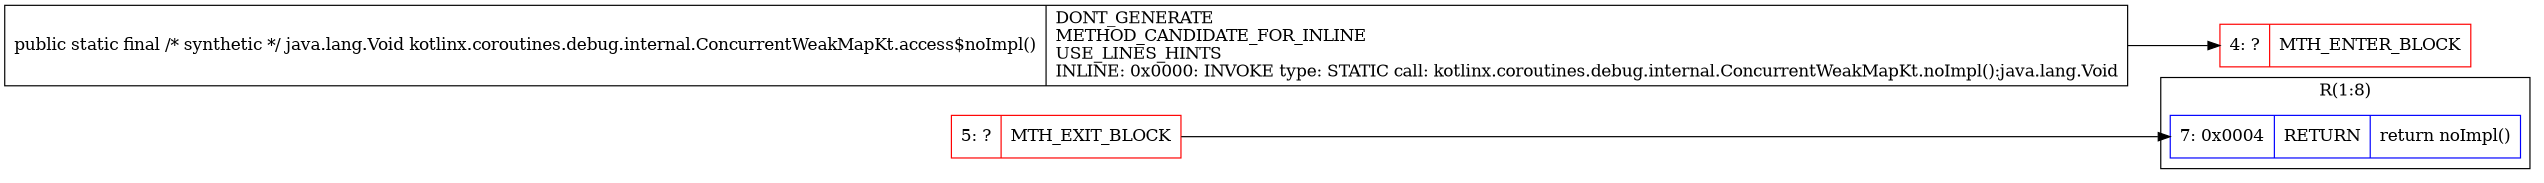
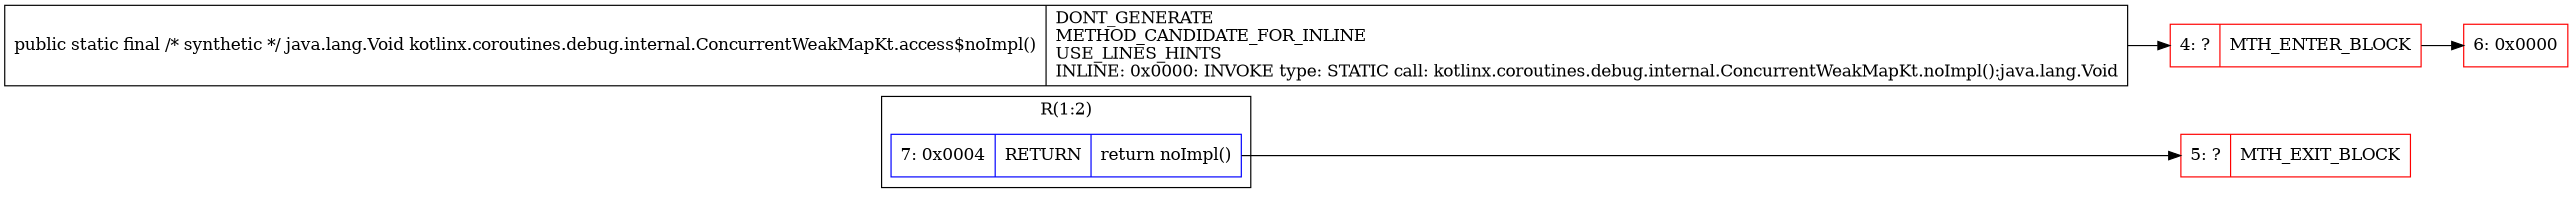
none -> (2516, 46)
(2345, 91) -> (1066, 110)
(1670, 137) -> (1705, 156)
